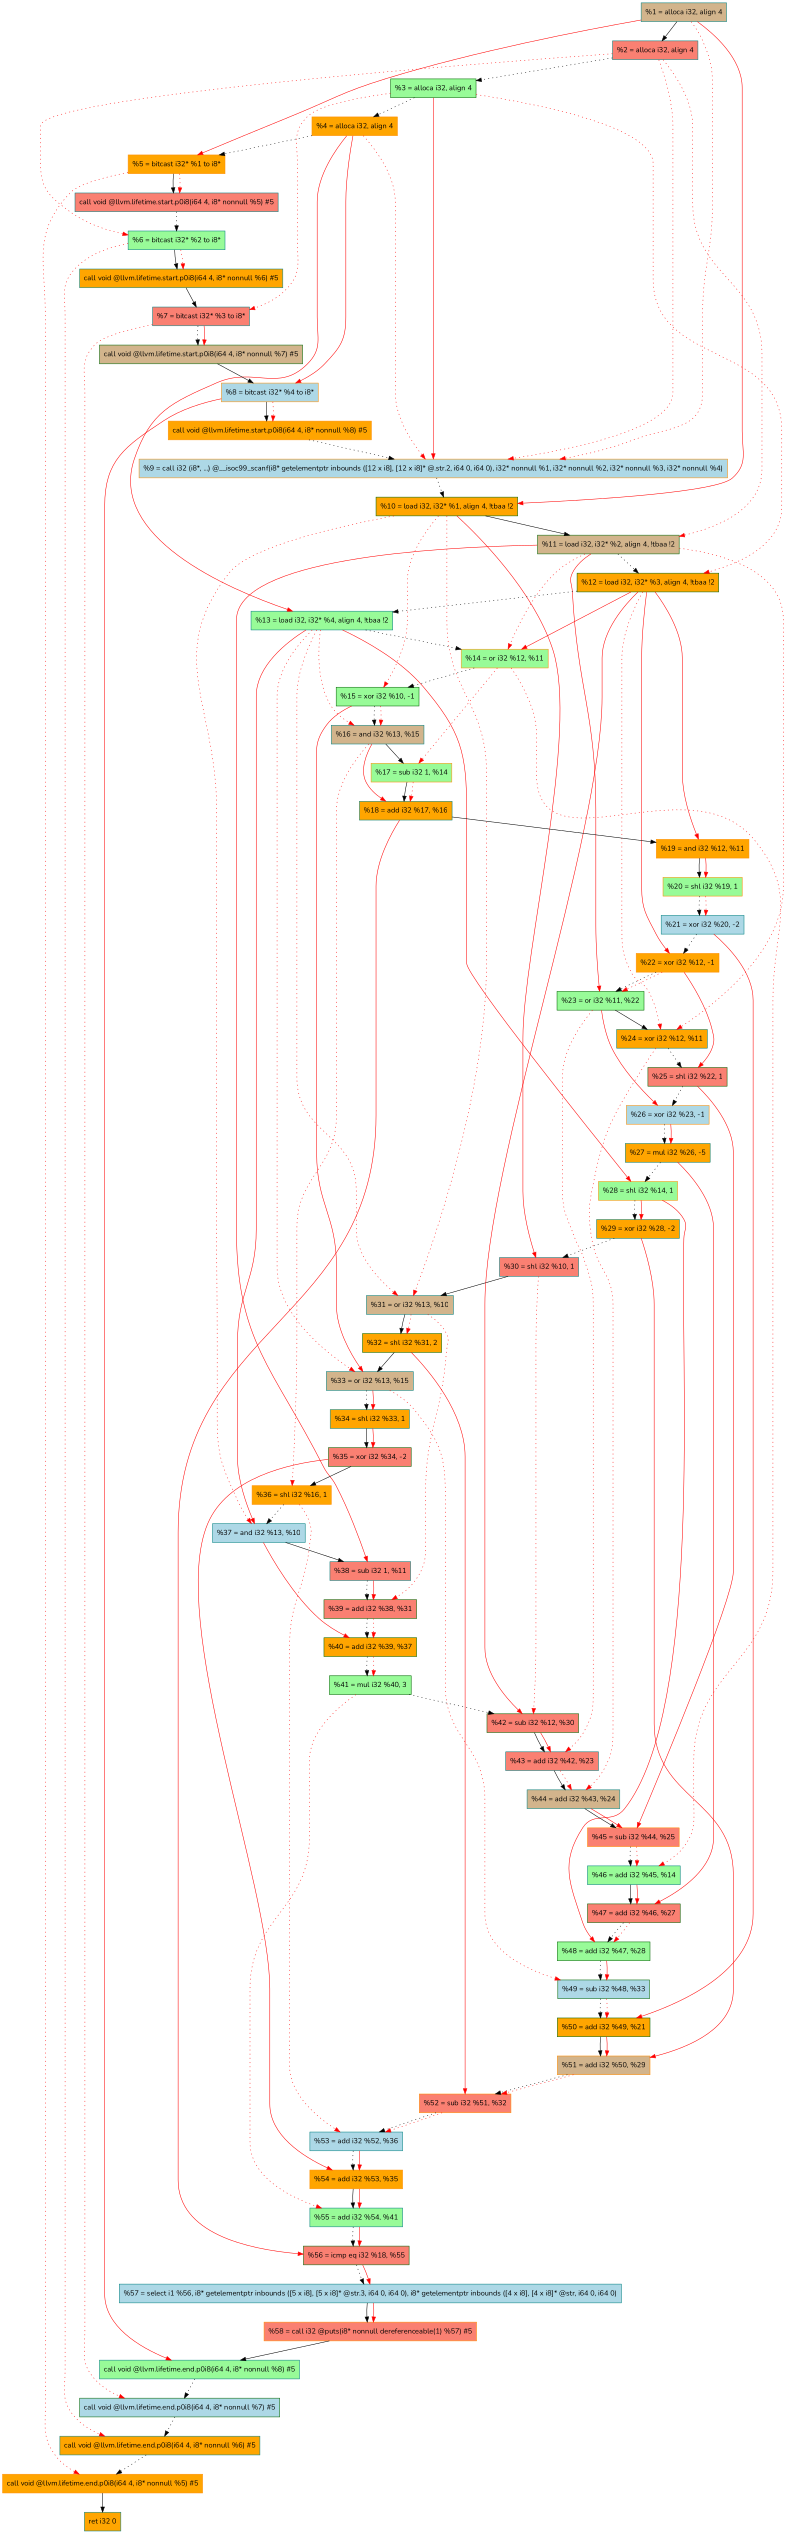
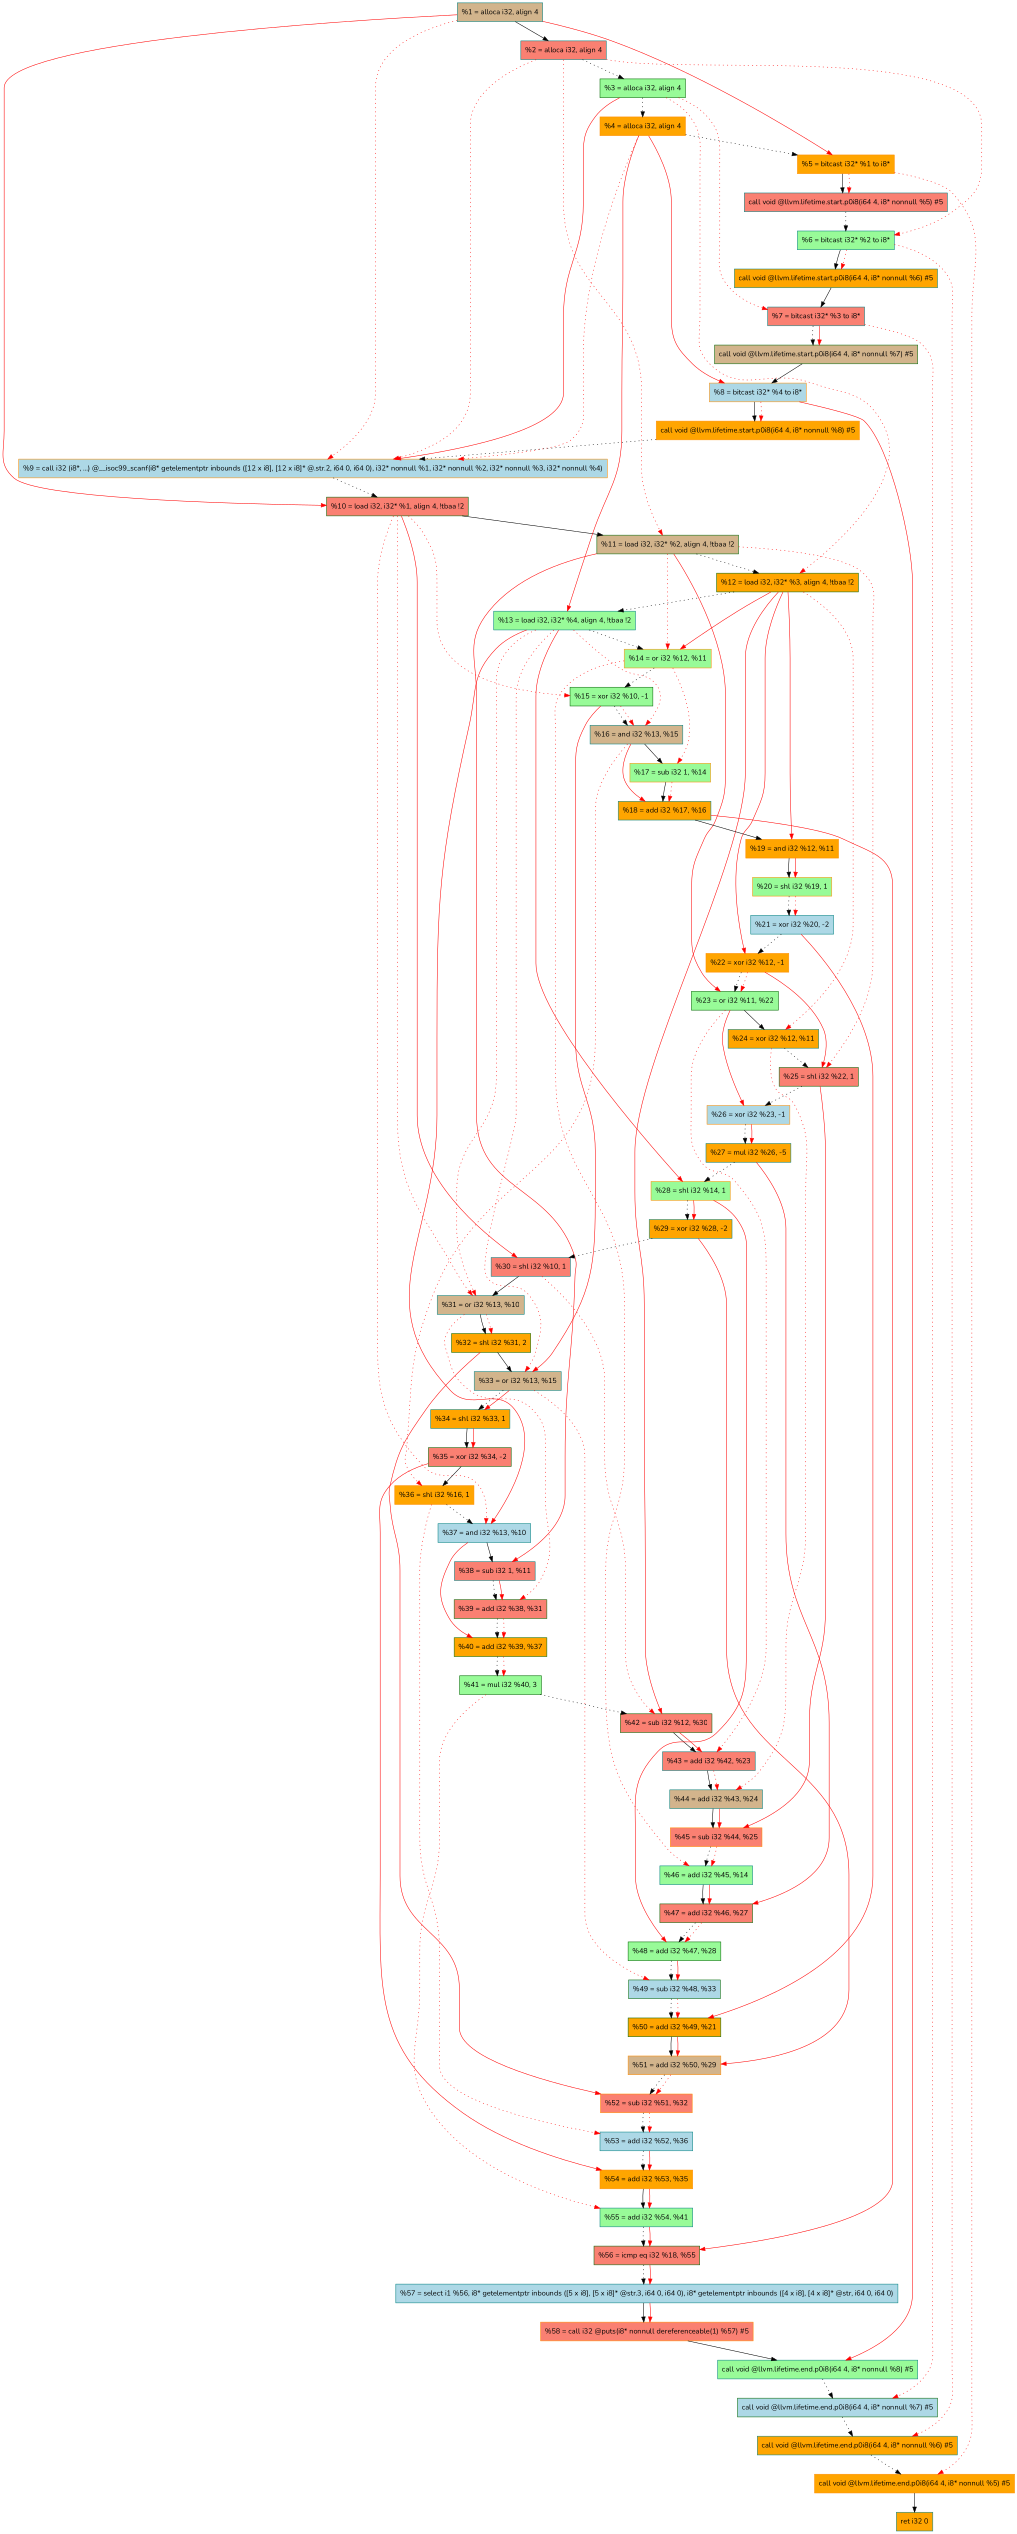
(447, 507) -> (397, 507)
(783, 774) -> (873, 757)
